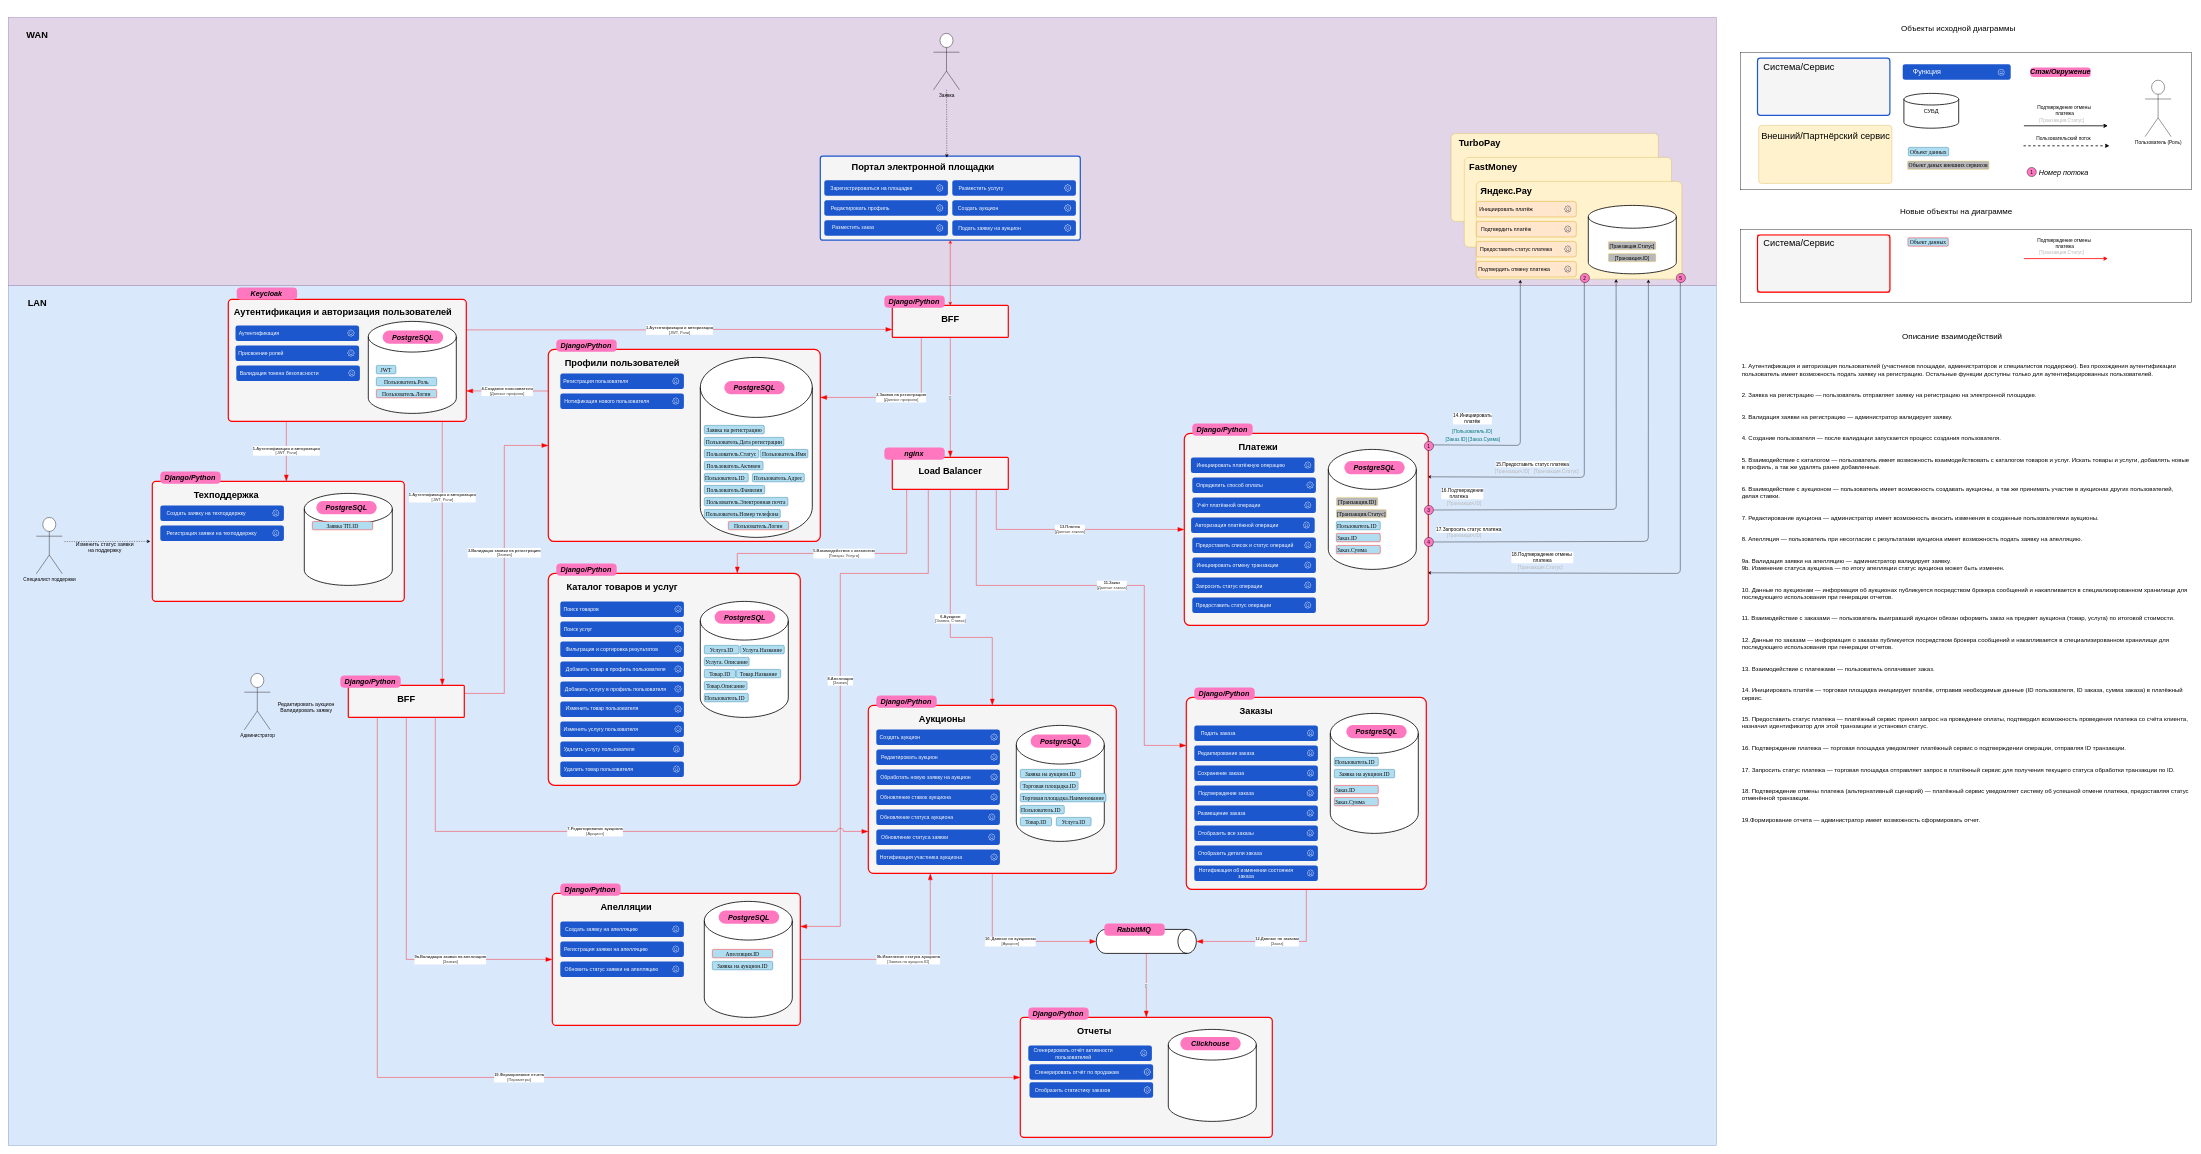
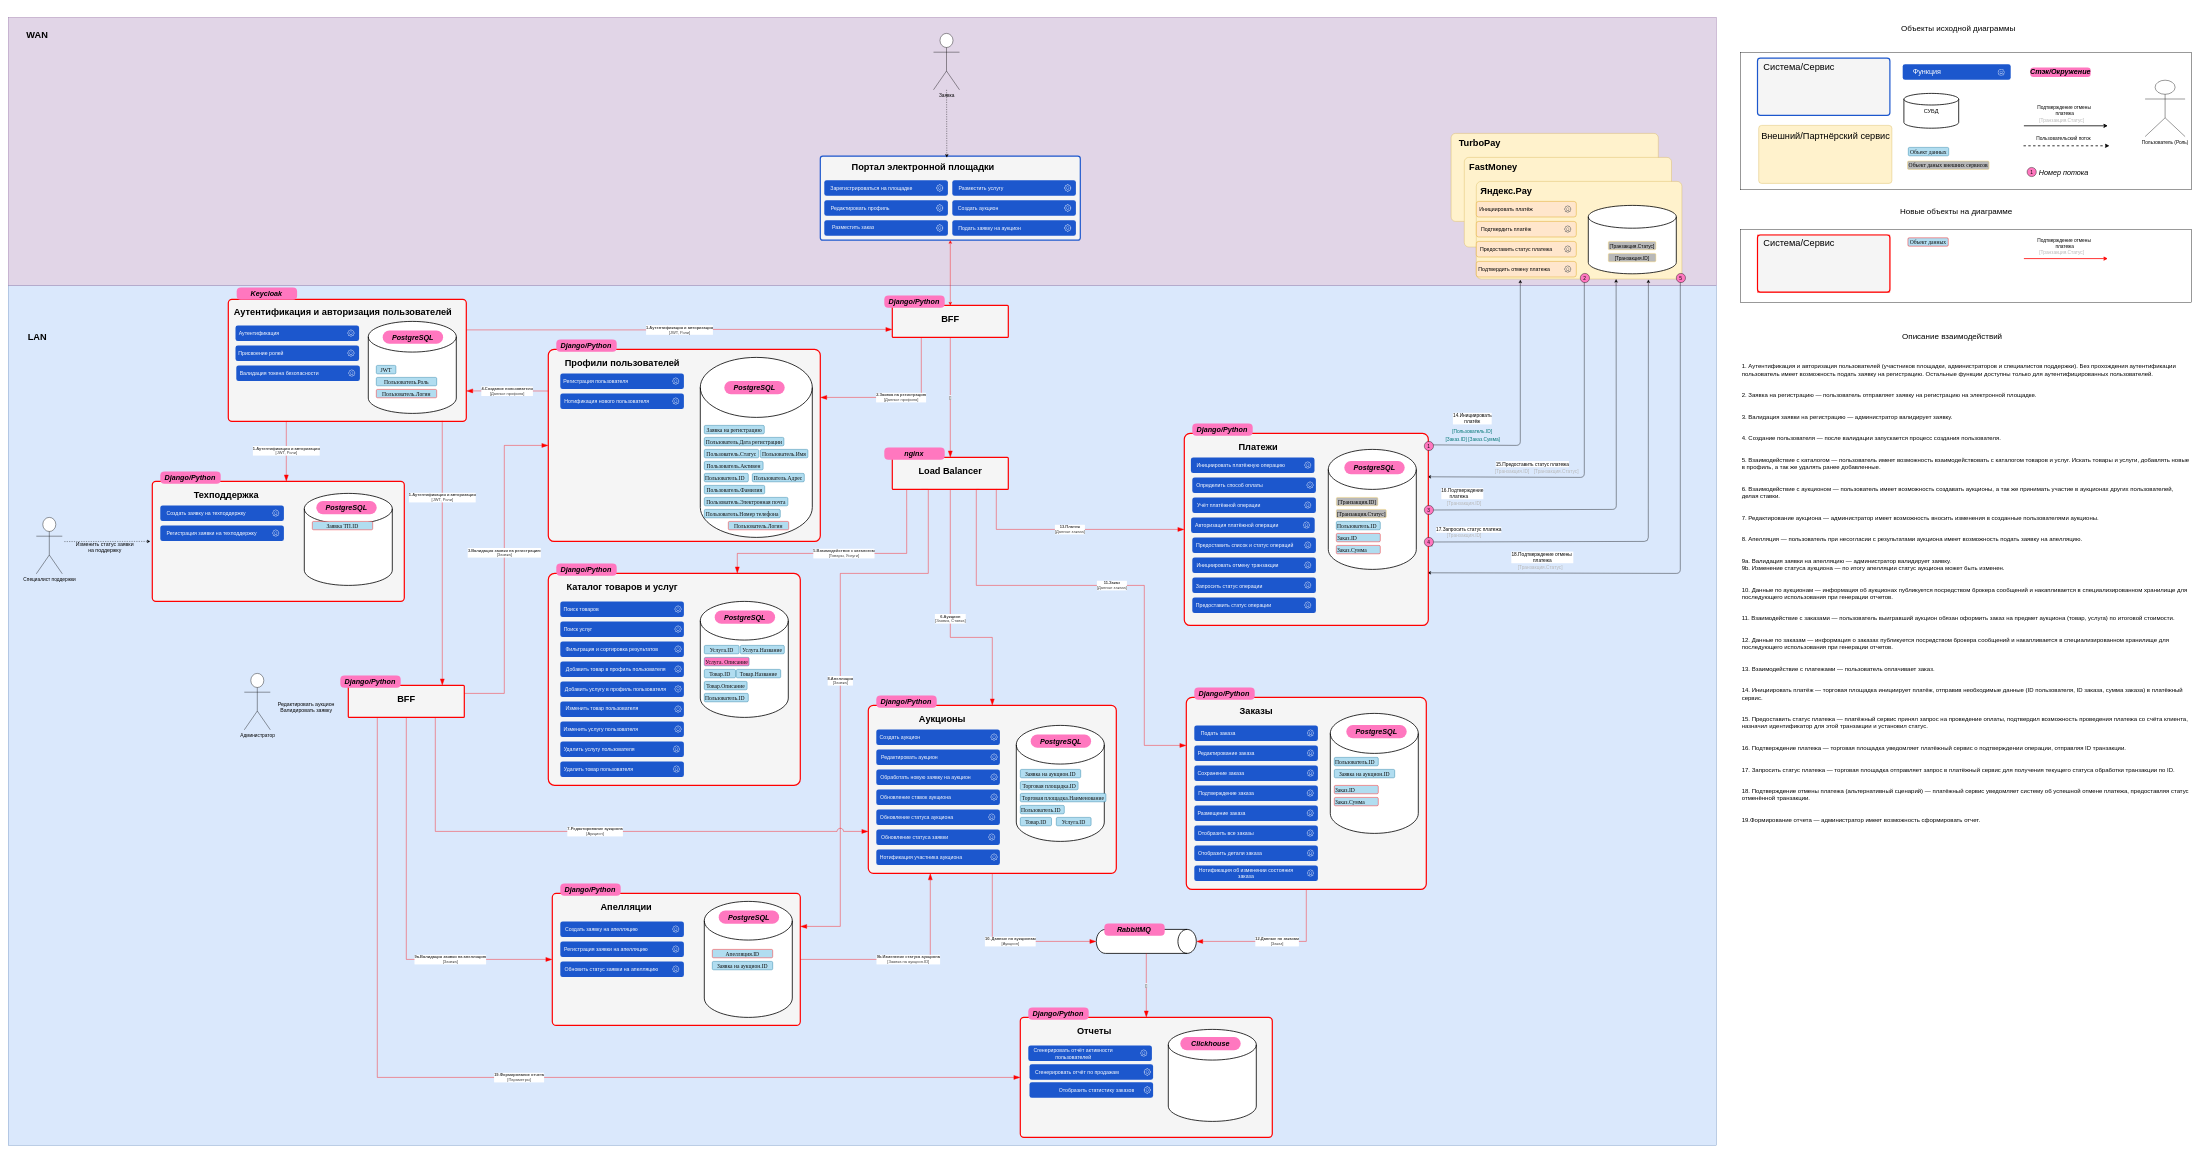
(2158, 108) -> (2165, 108)
(37, 303) -> (37, 337)
(727, 662) -> (727, 662)
(1072, 1090) -> (1096, 1090)
